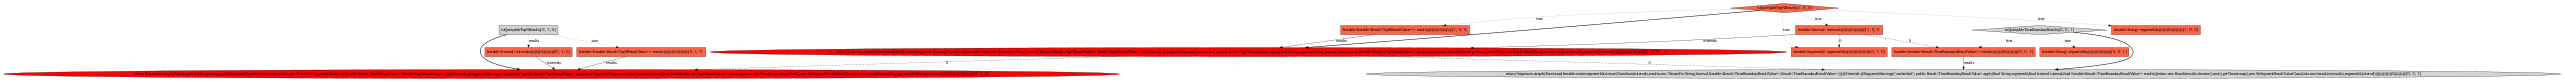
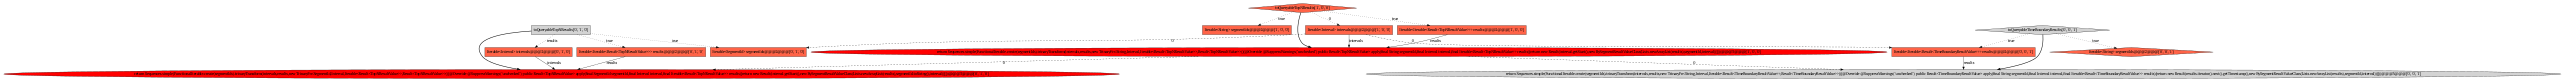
(1818, 19) -> (1330, 19)
(1783, 33) -> (653, 40)
(2084, 52) -> (2131, 52)
